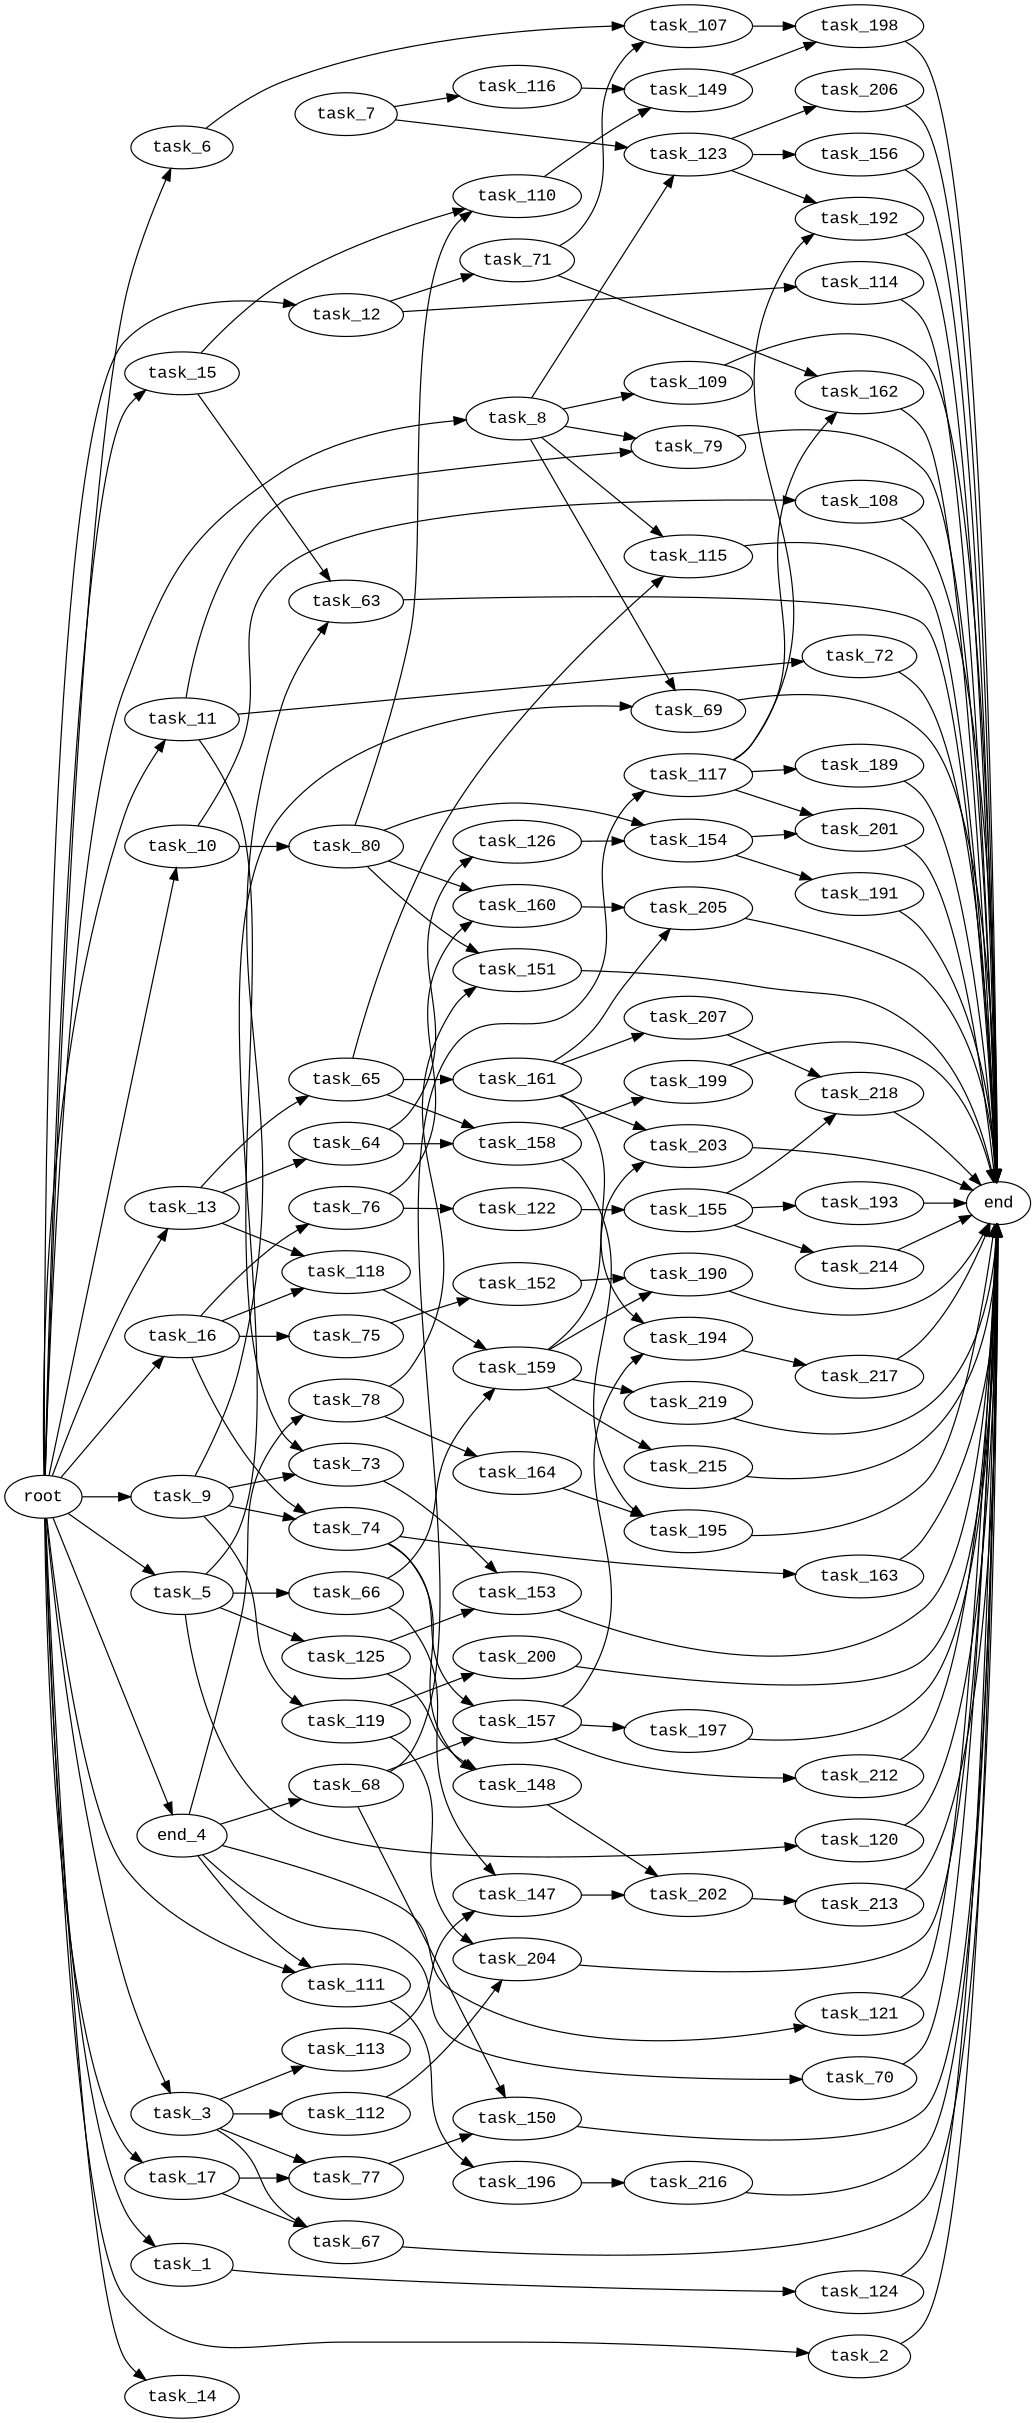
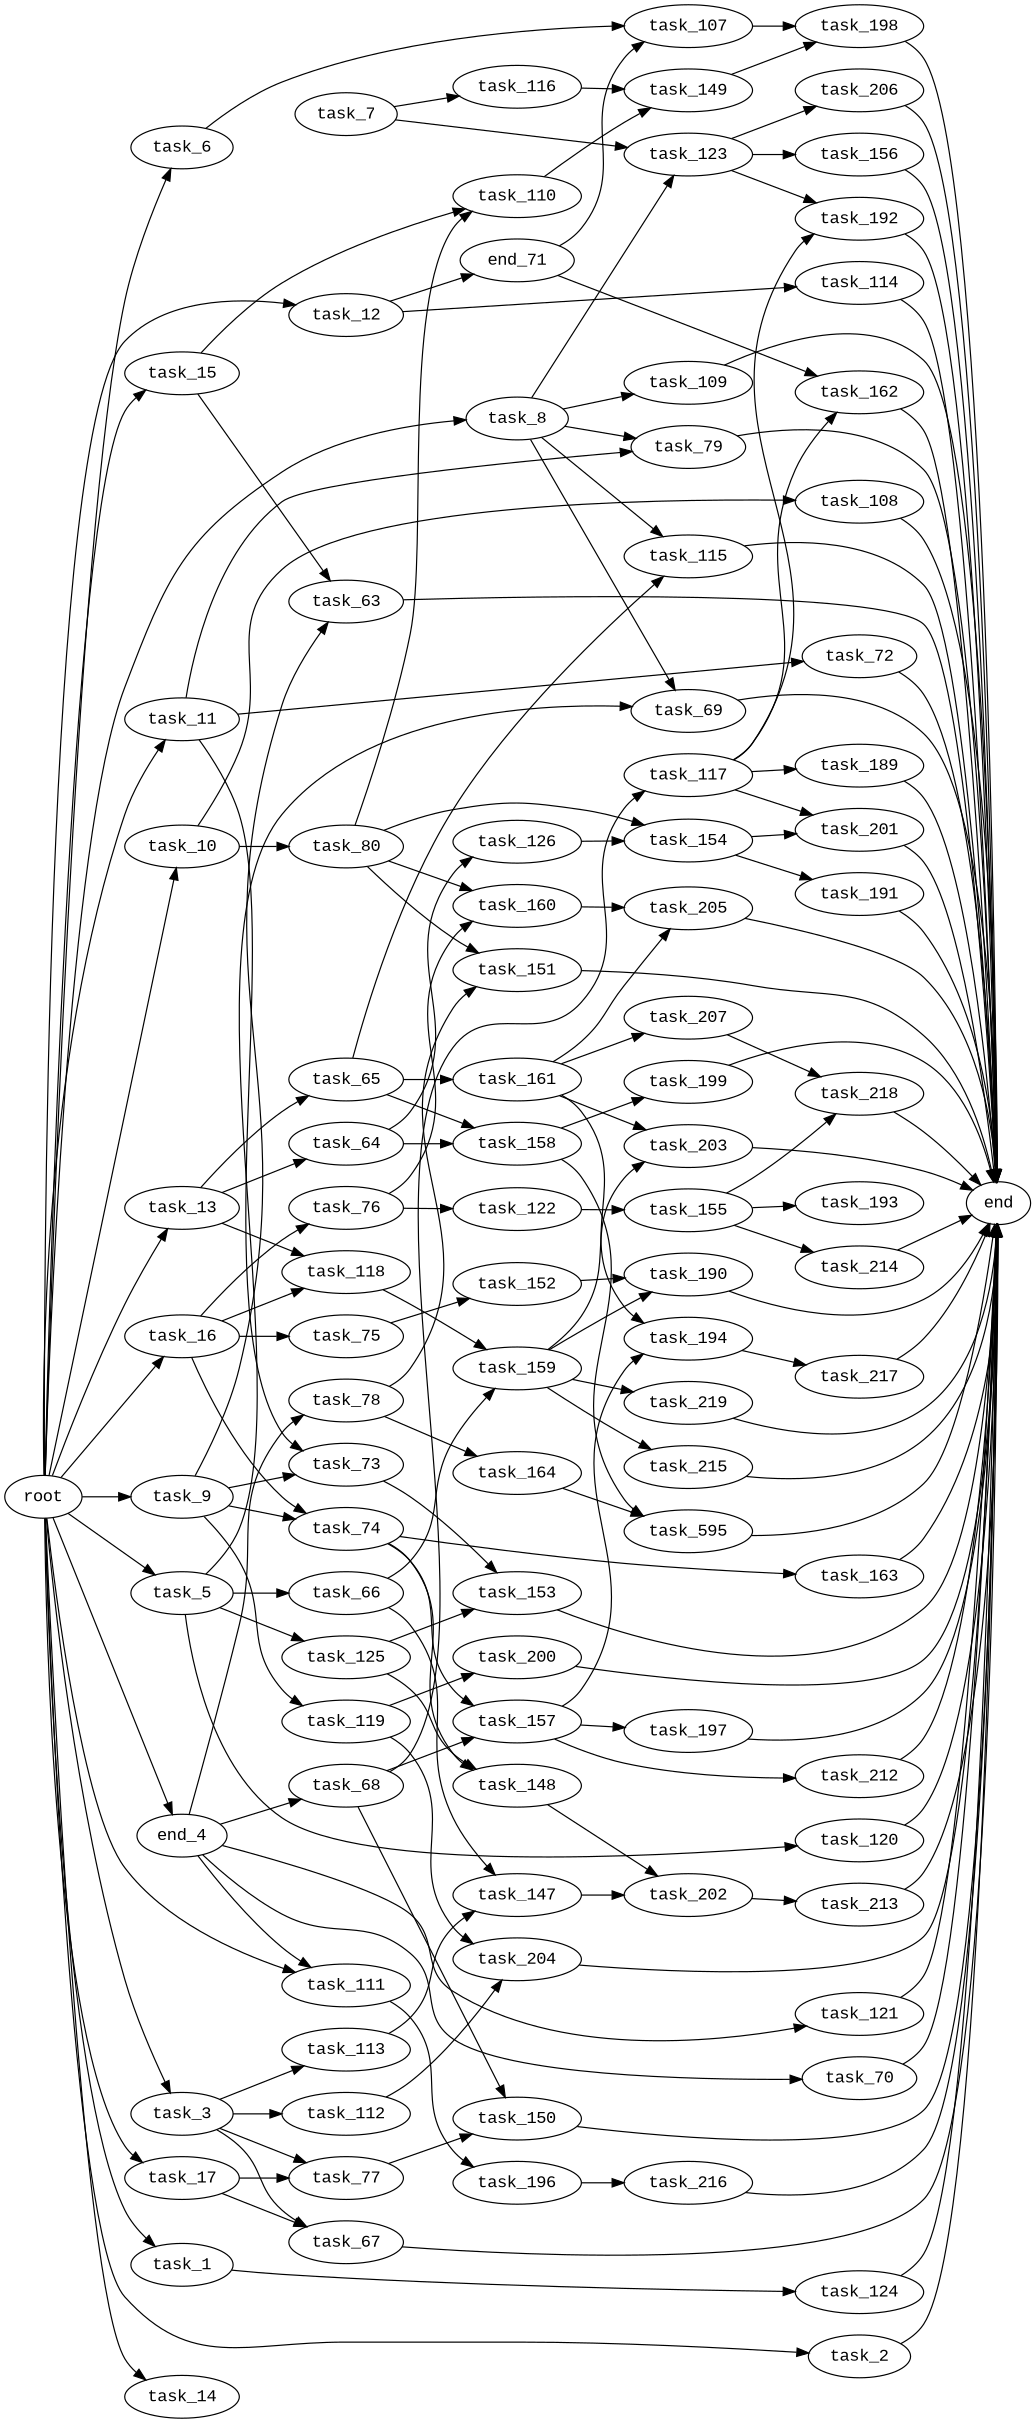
(517, 260) -> (517, 260)
(939, 1203) -> none
(688, 1531) -> (688, 1531)
